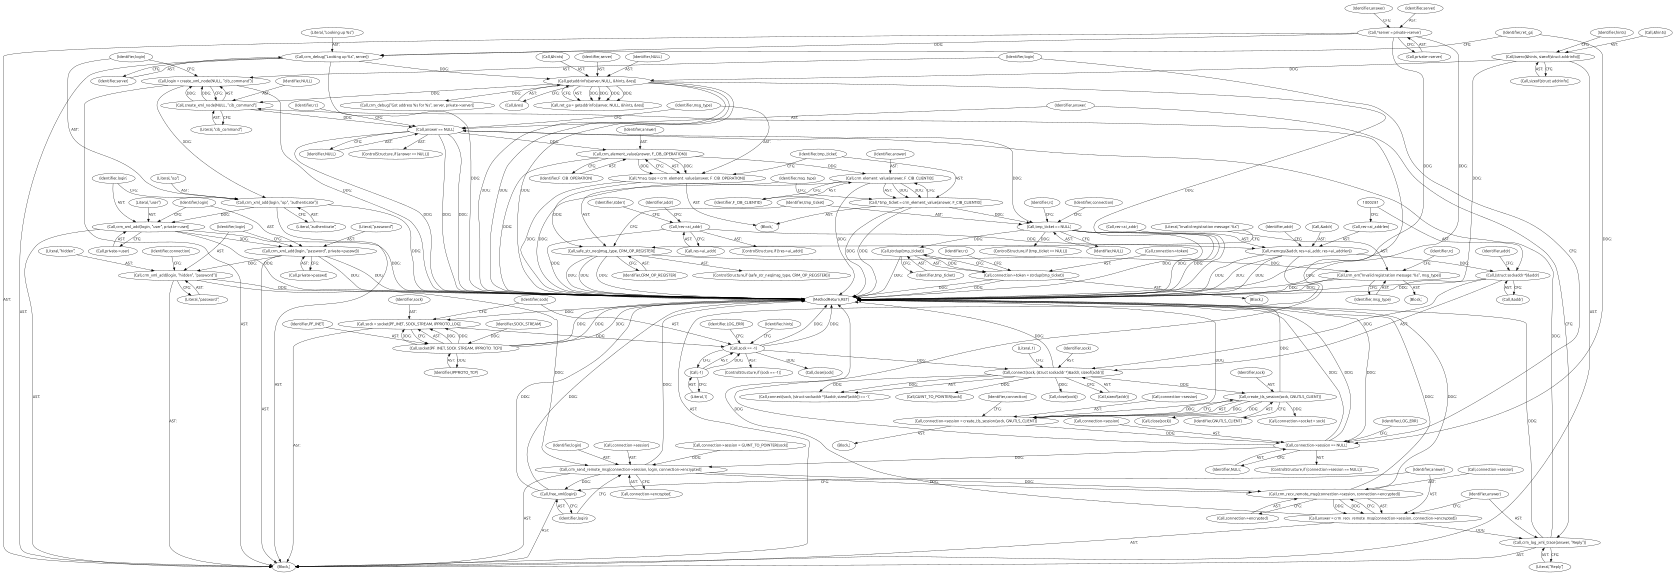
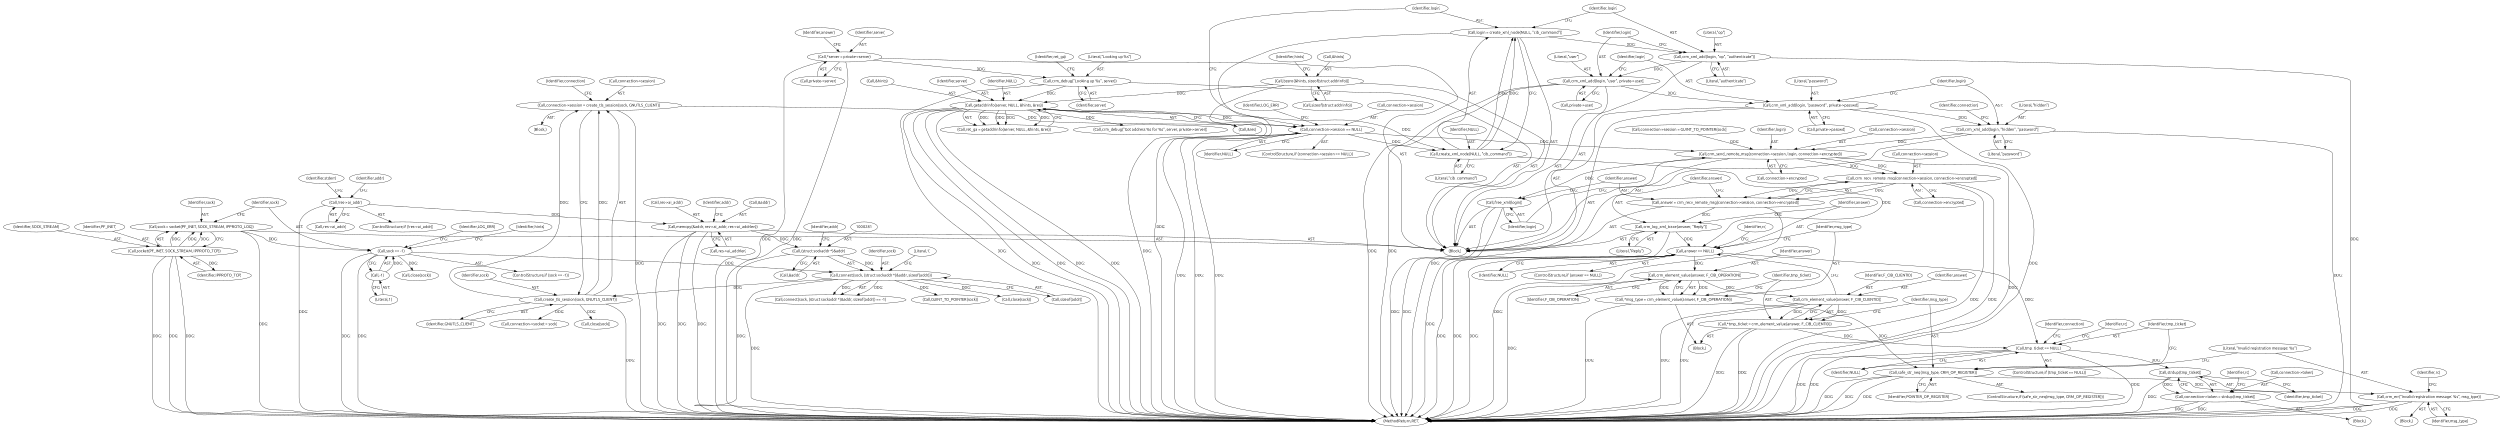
(808, 192) -> (1786, 264)
(1371, 213) -> (712, 239)
(1046, 239) -> (2049, 361)
(650, 276) -> (1919, 397)
(1603, 298) -> (1212, 117)
(601, 308) -> (724, 420)
(496, 336) -> (118, 239)
